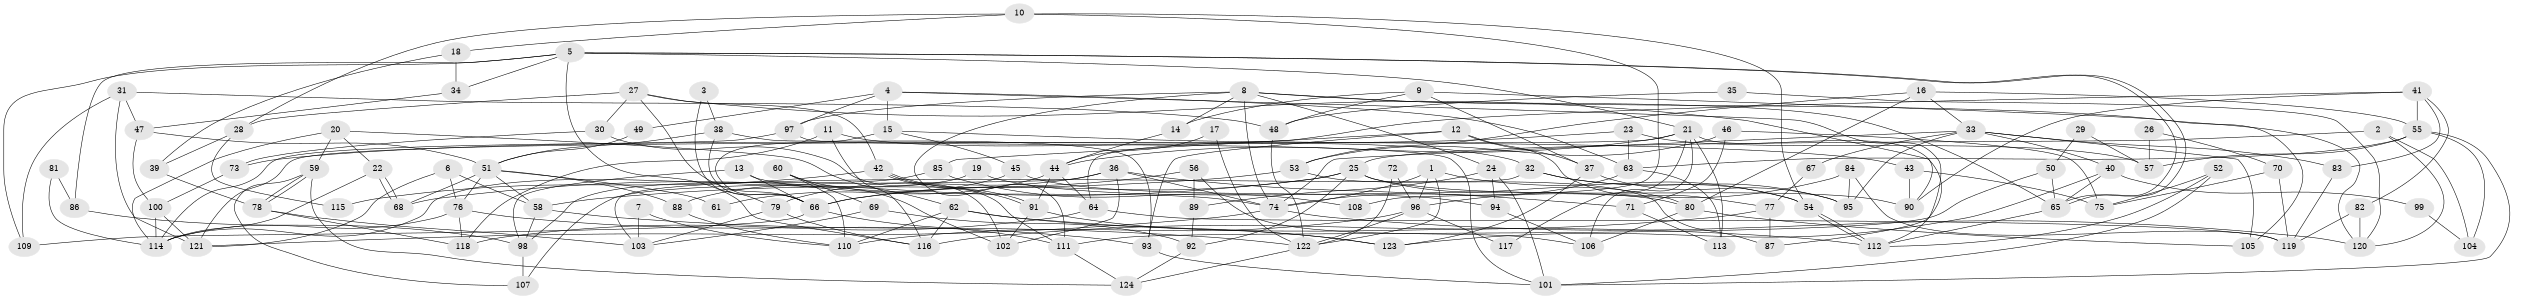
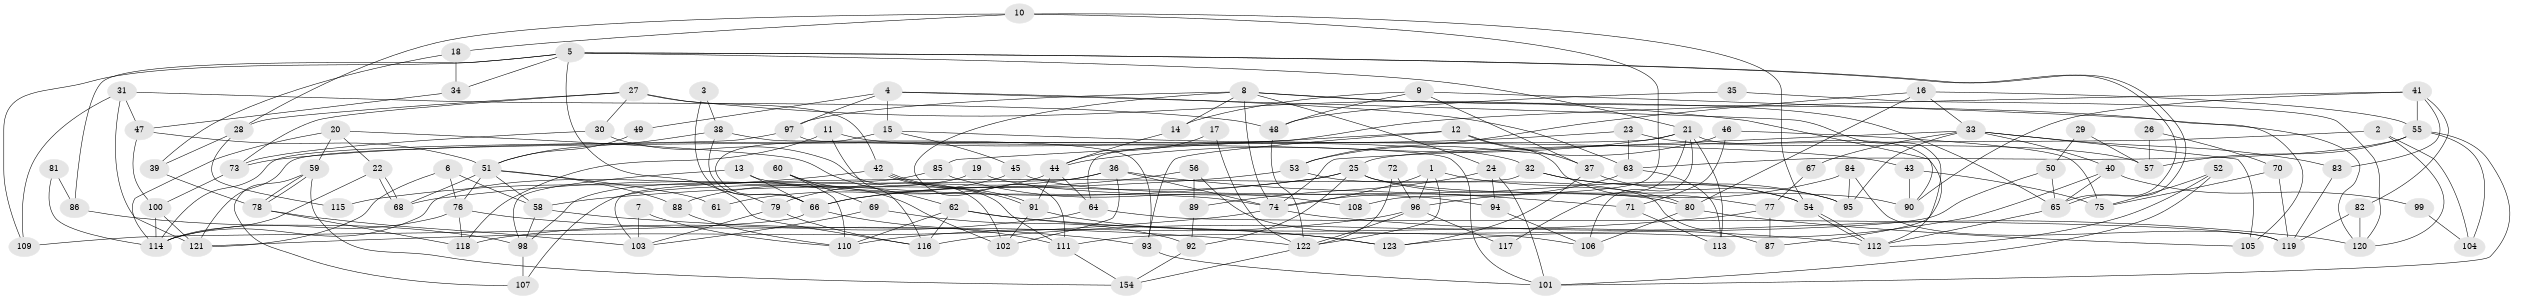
(693, 169) -> (358, 114)
(1126, 286) -> (1126, 286)
